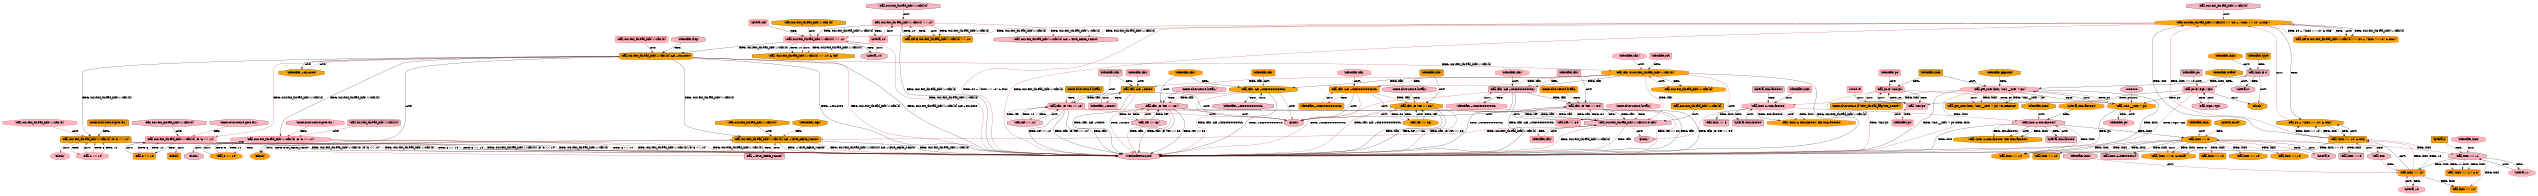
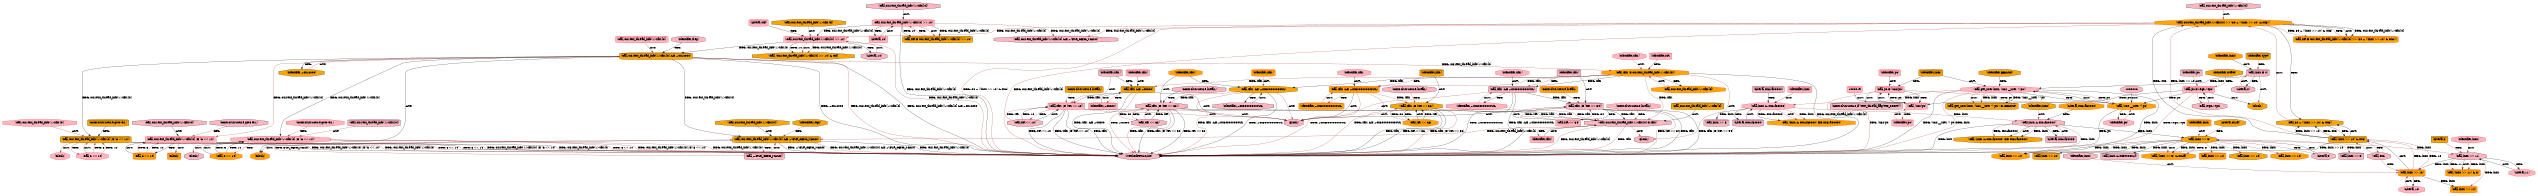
(309, 64) -> (309, 64)
(1866, 106) -> (1866, 106)
